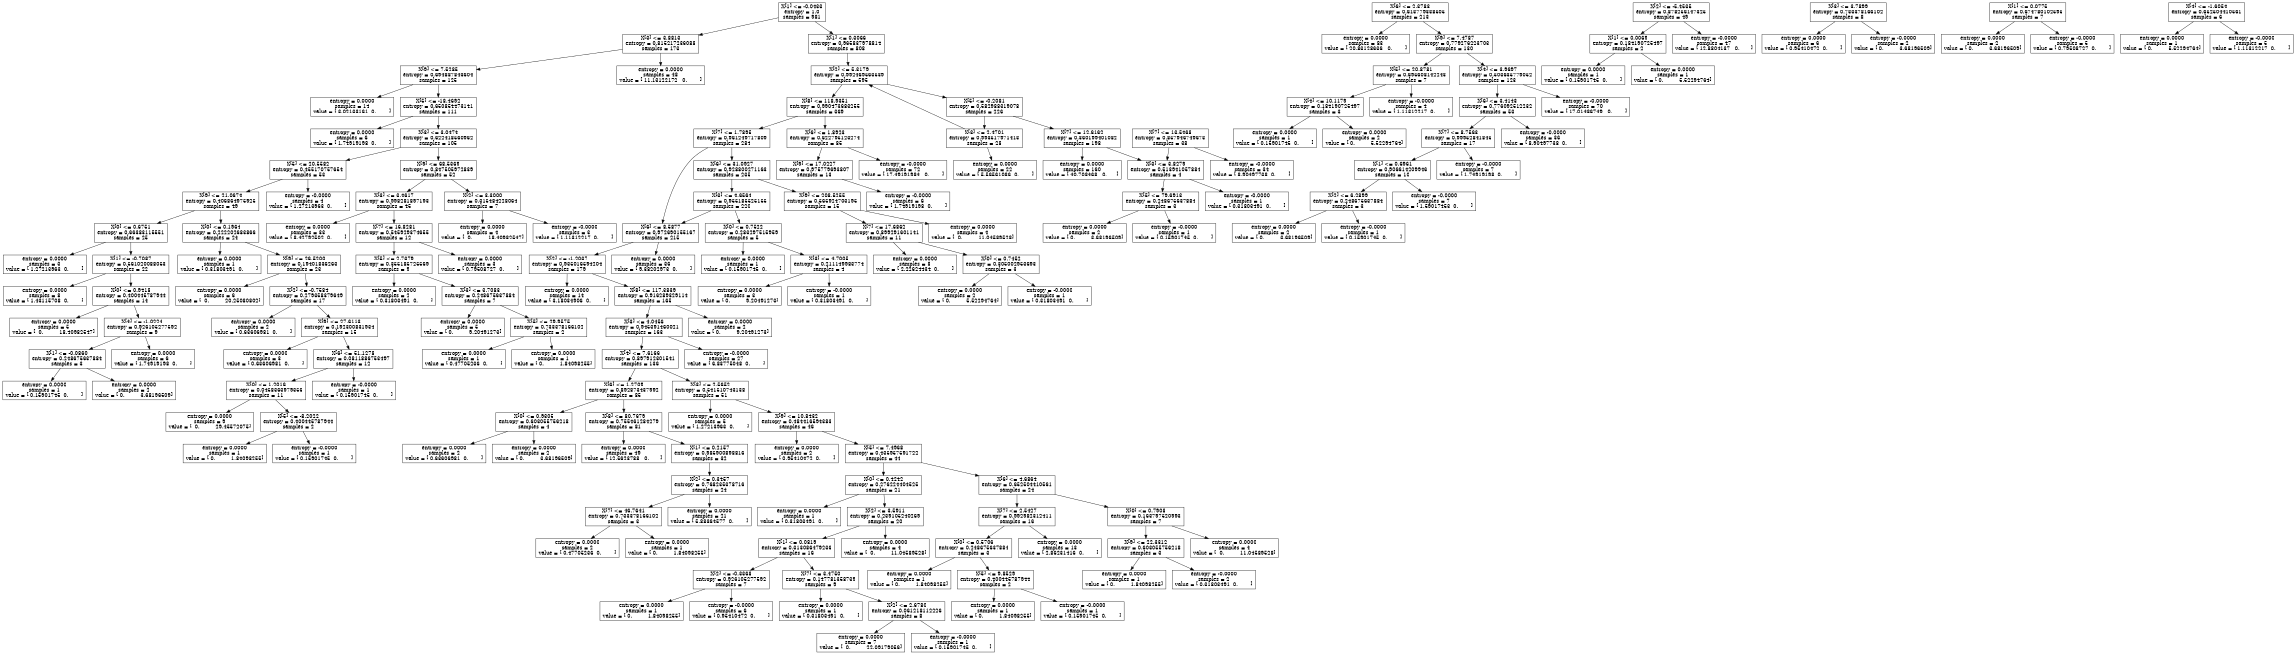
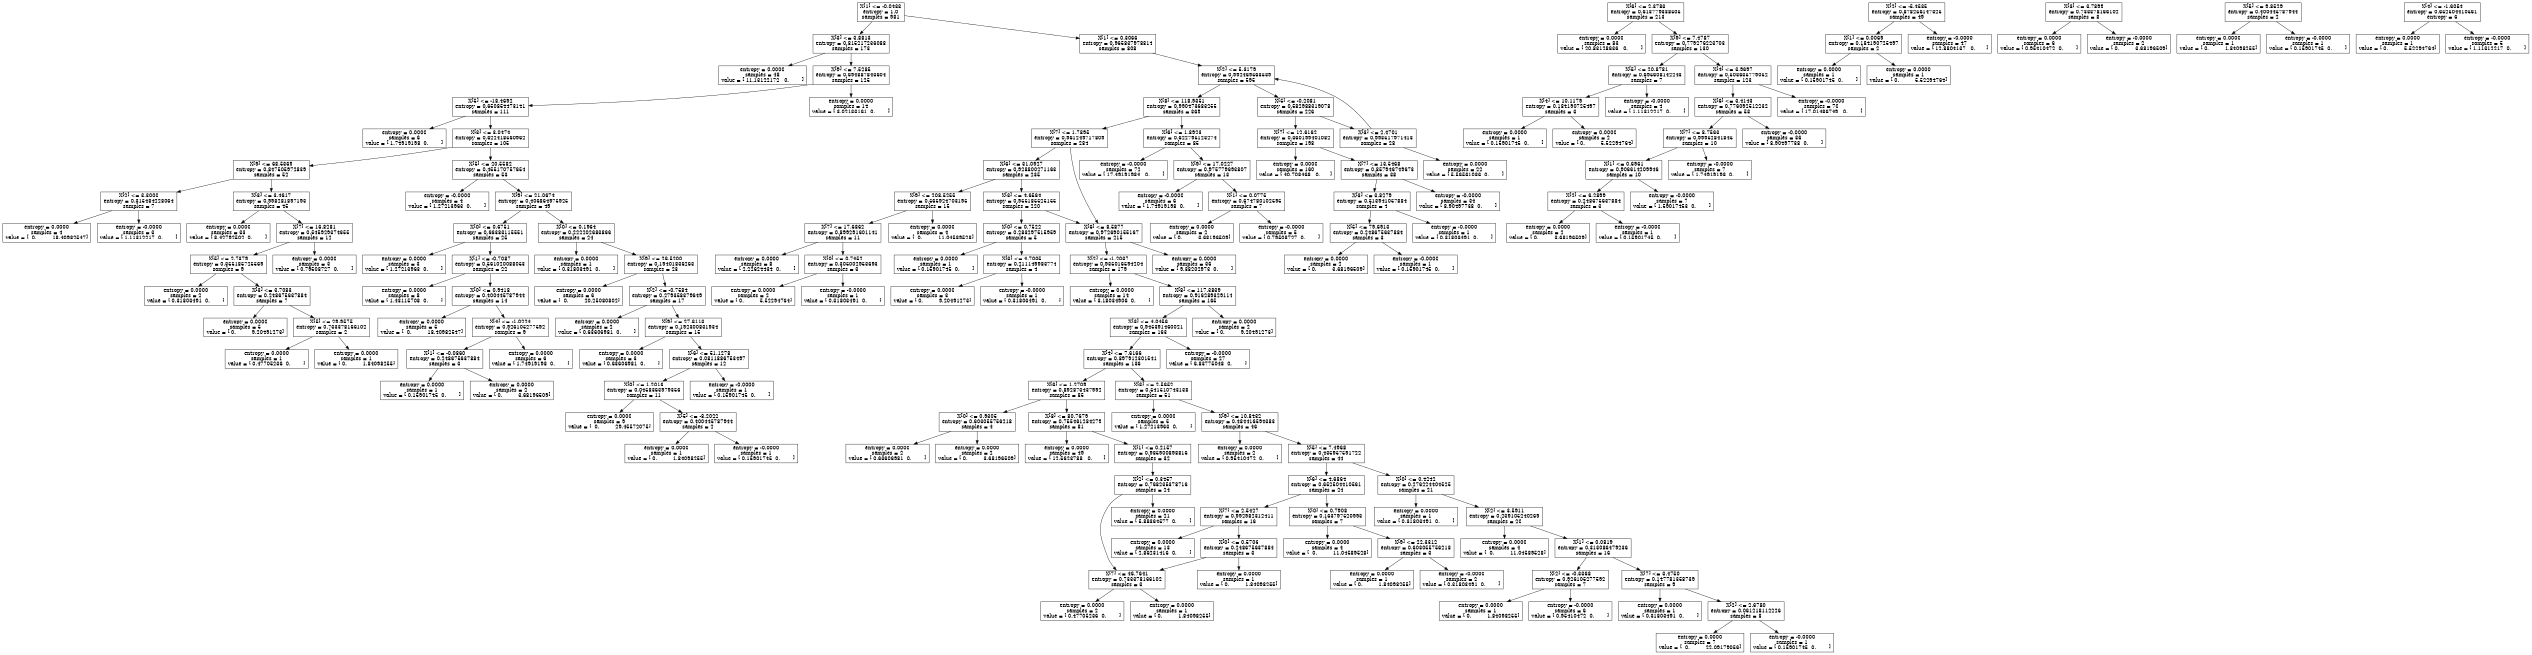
(2207, 12) -> (2442, 12)
(1458, 138) -> (1700, 138)
(1122, 153) -> (1336, 153)
none -> (1228, 184)
(984, 562) -> (1185, 563)
